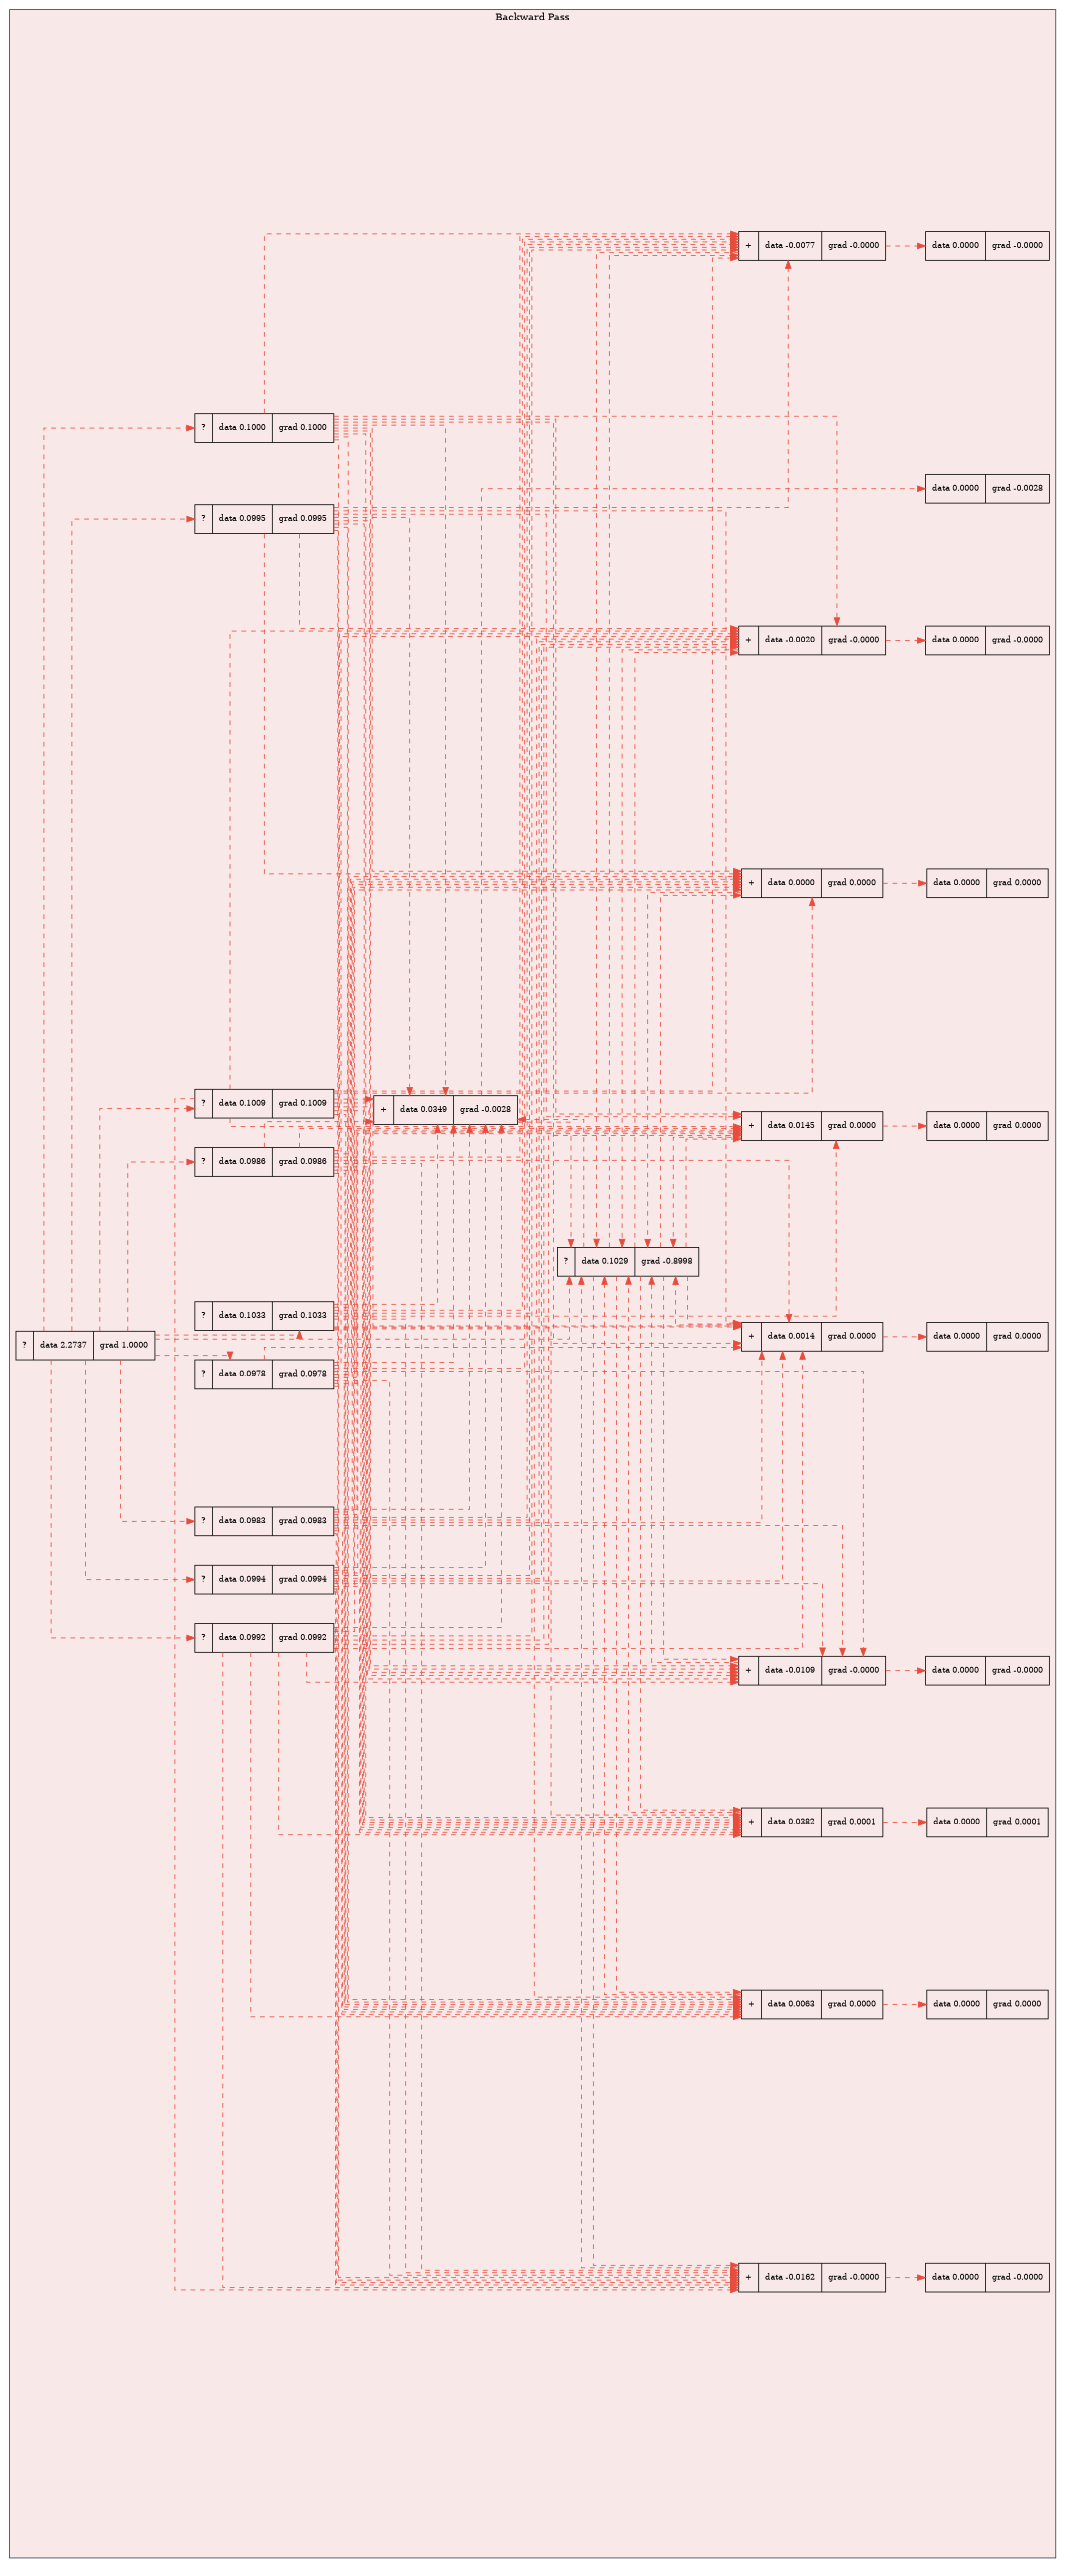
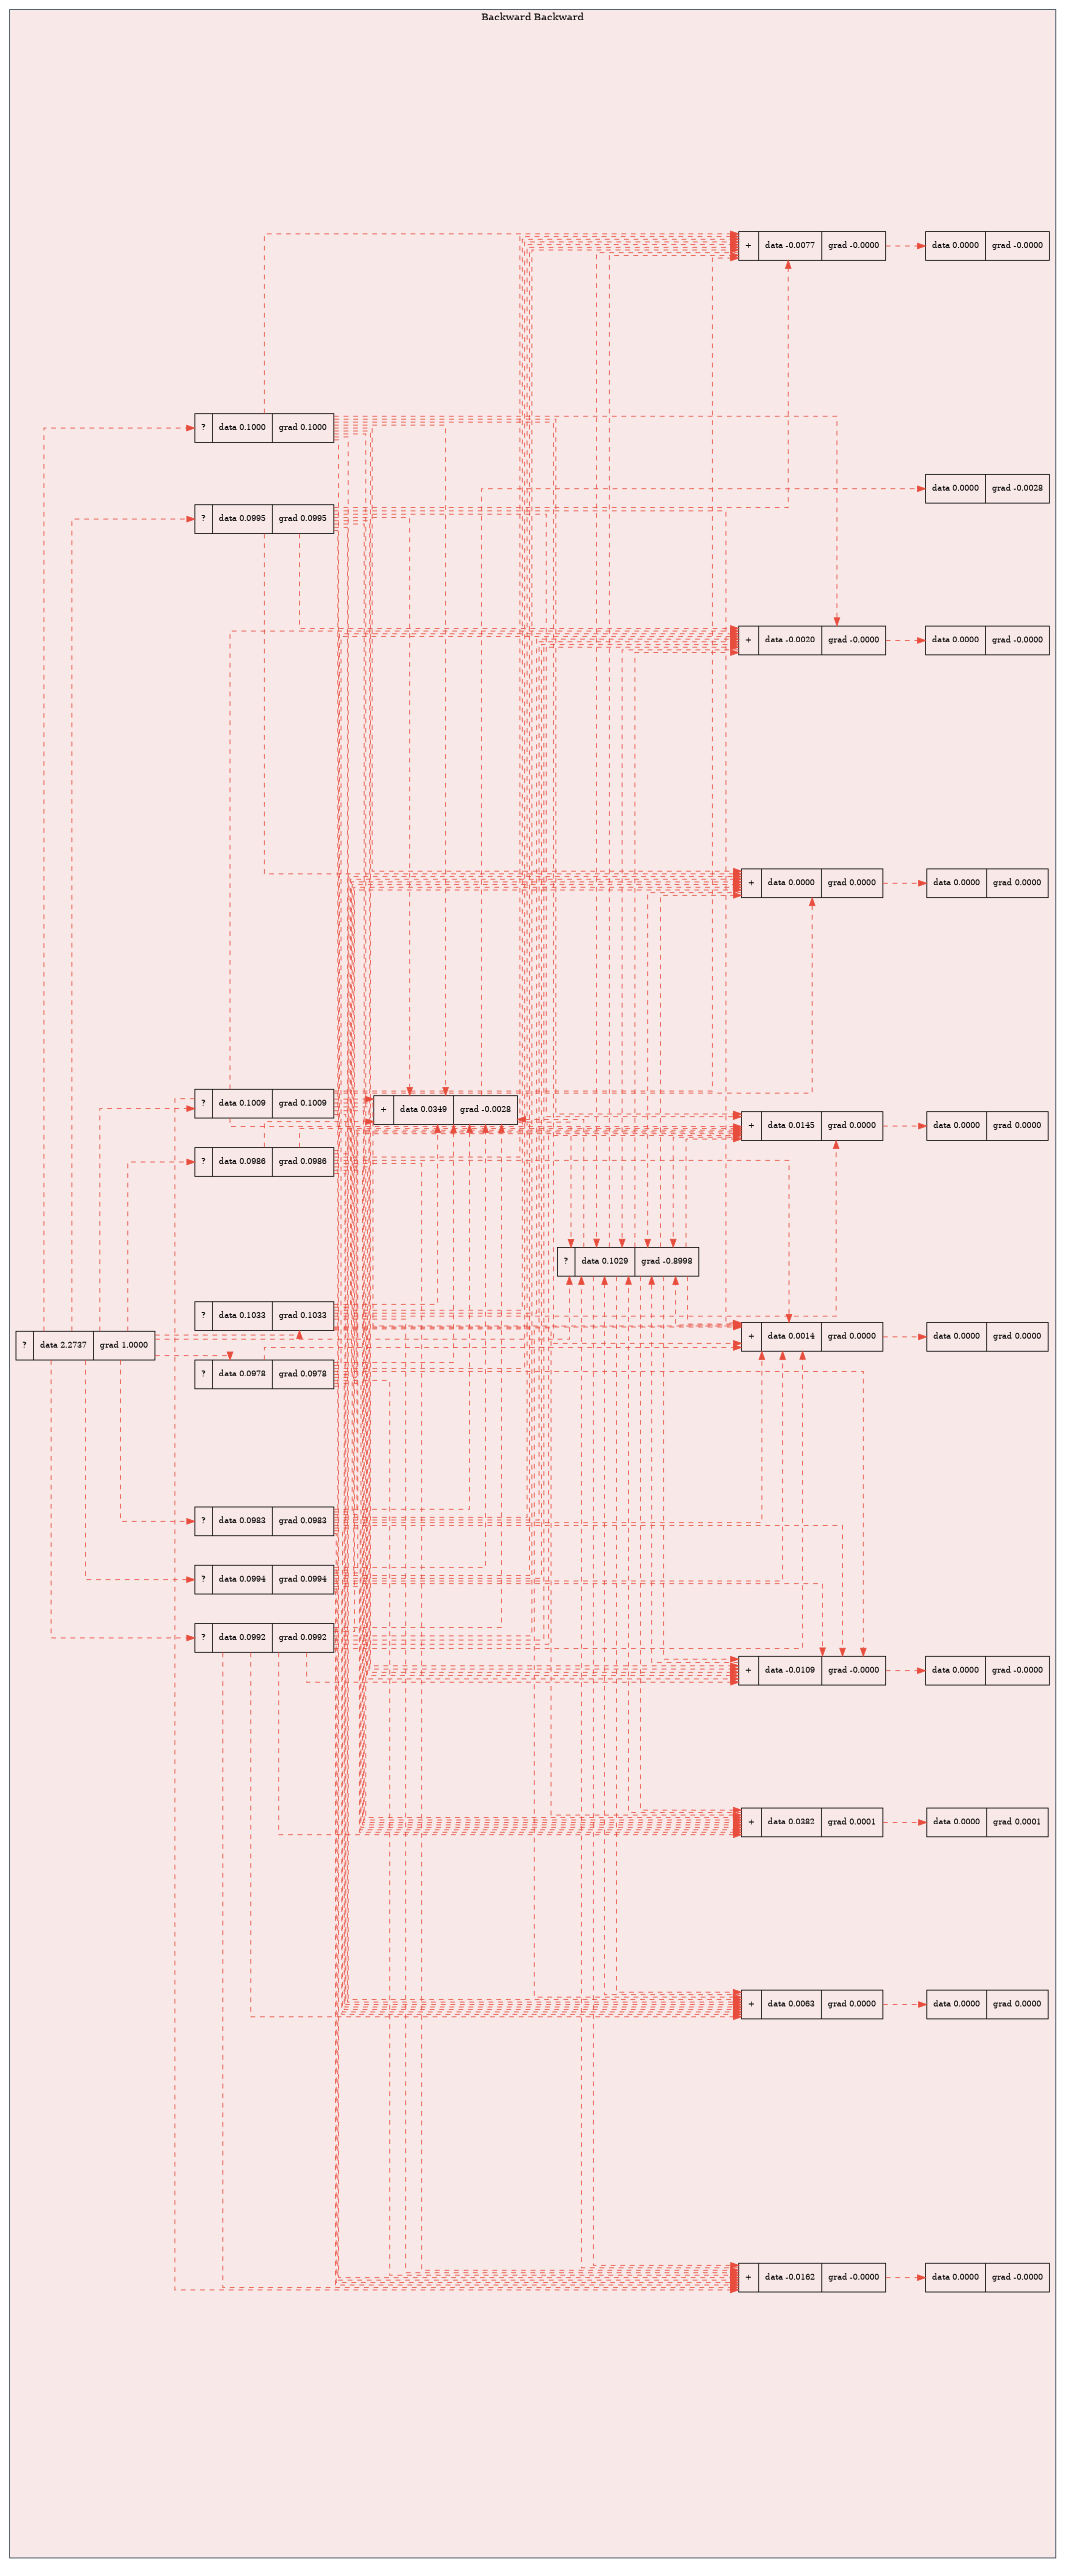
(533, 18) -> (533, 18)
